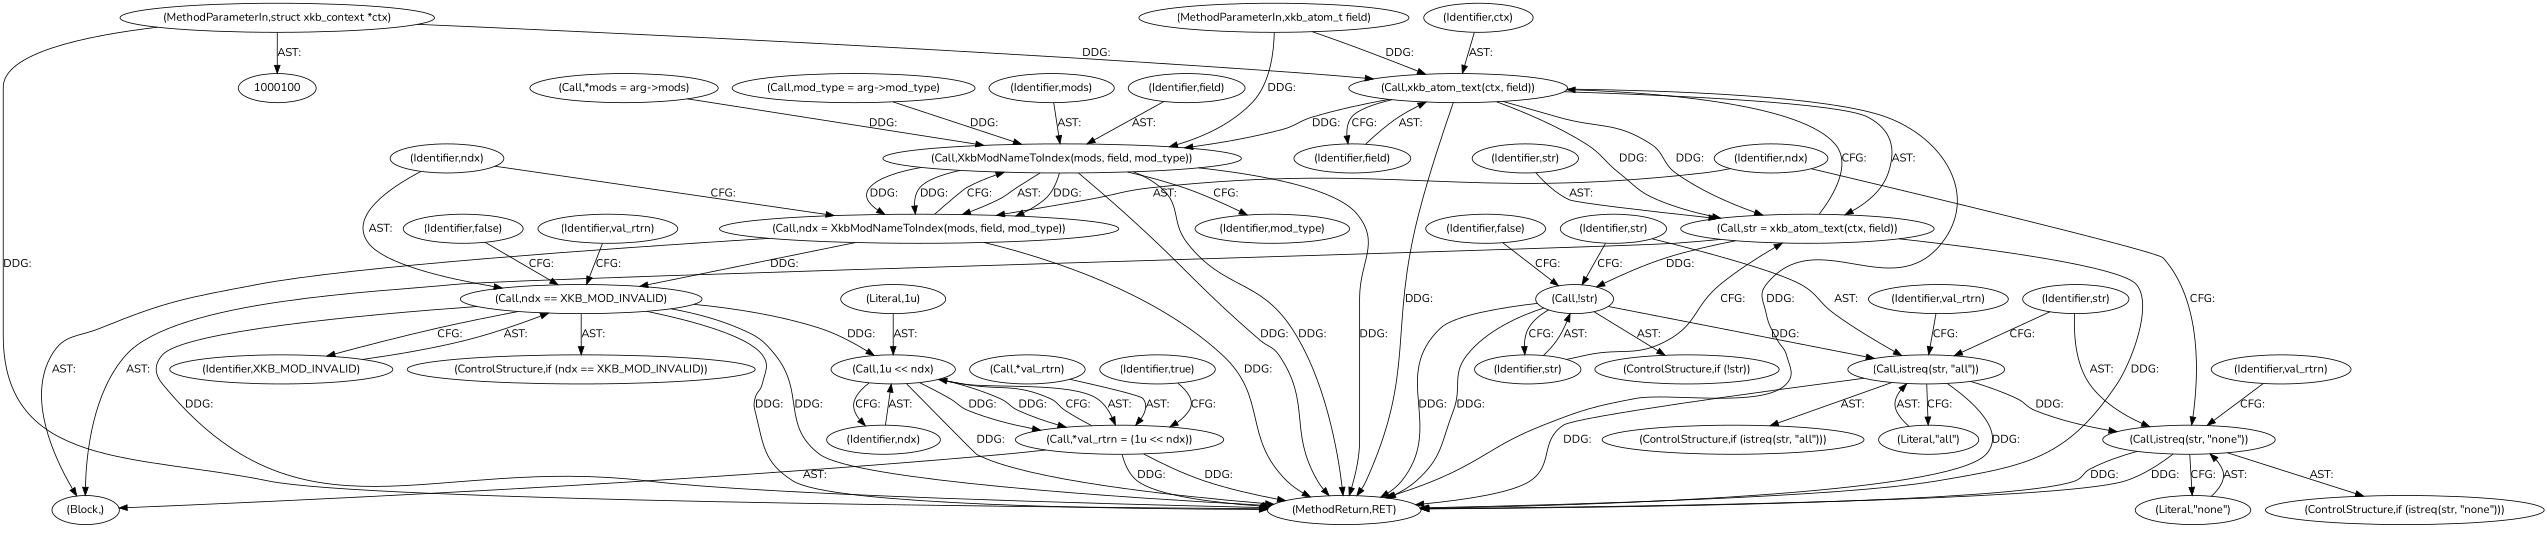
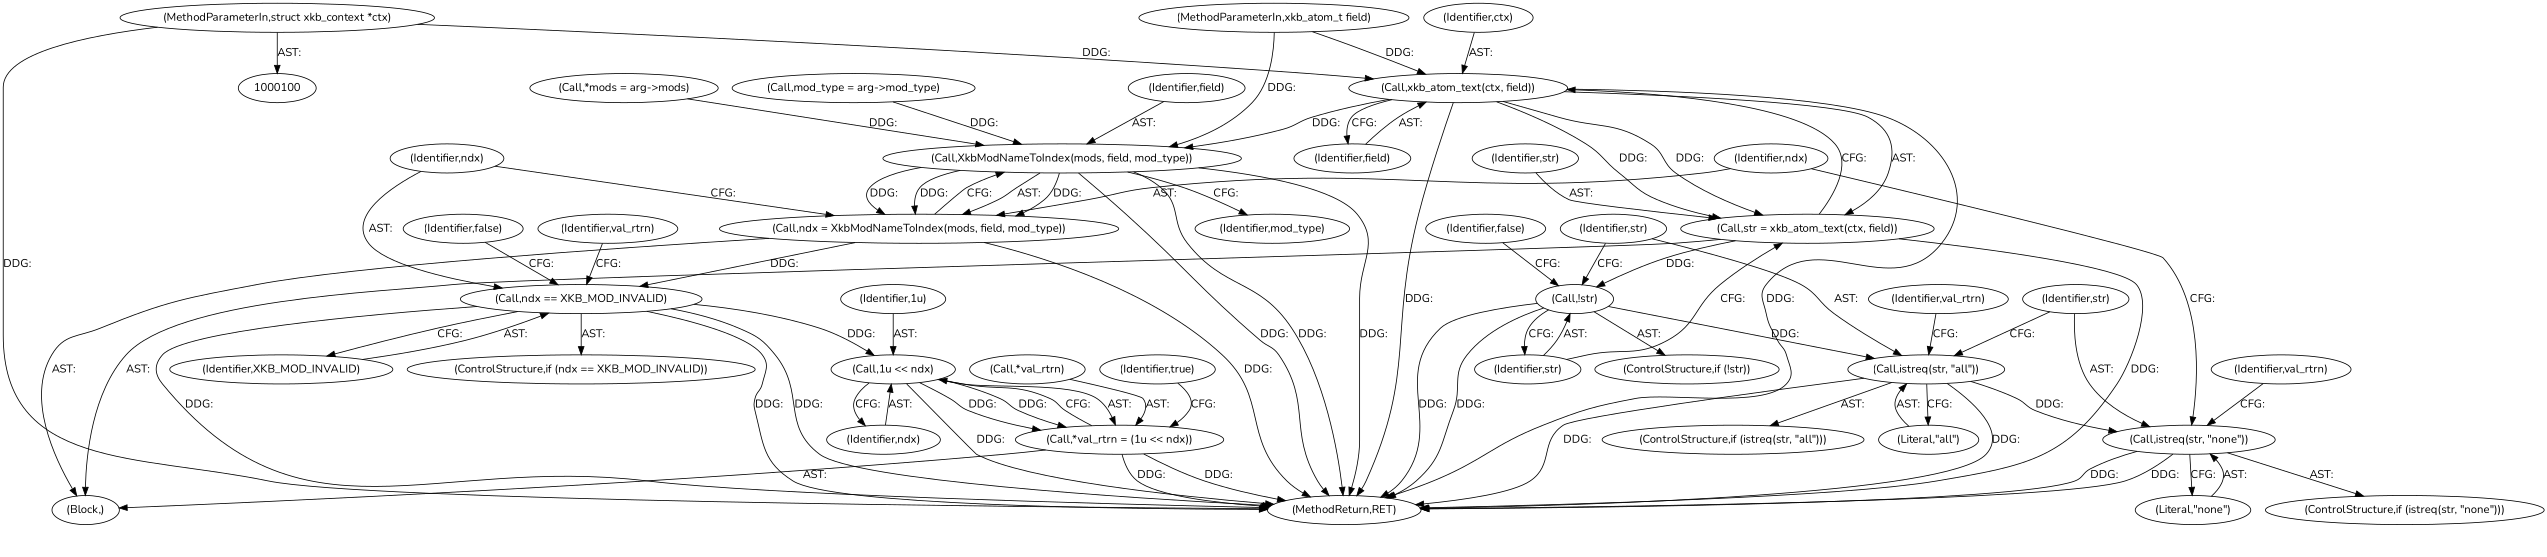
(1052, 88) -> none
(893, 299) -> (893, 299)
